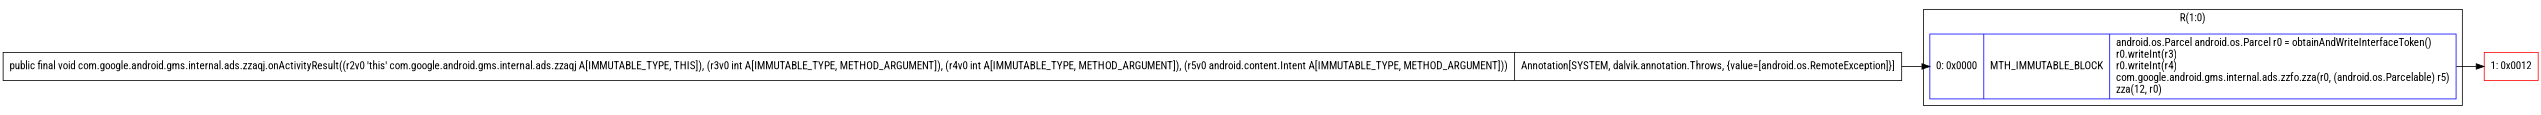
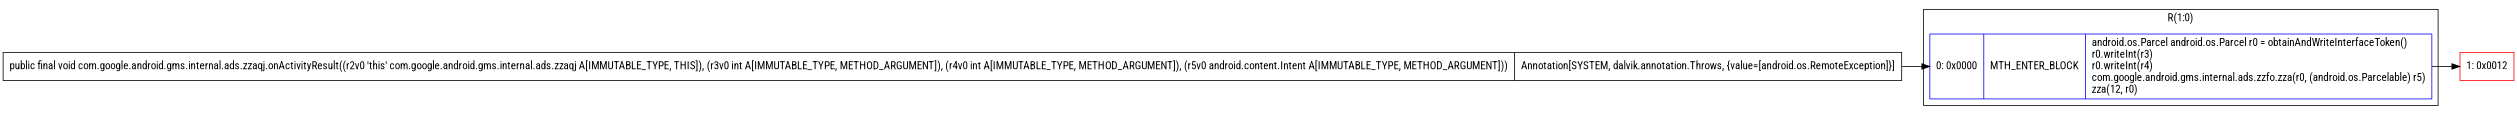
(2047, 66) -> (2035, 66)
